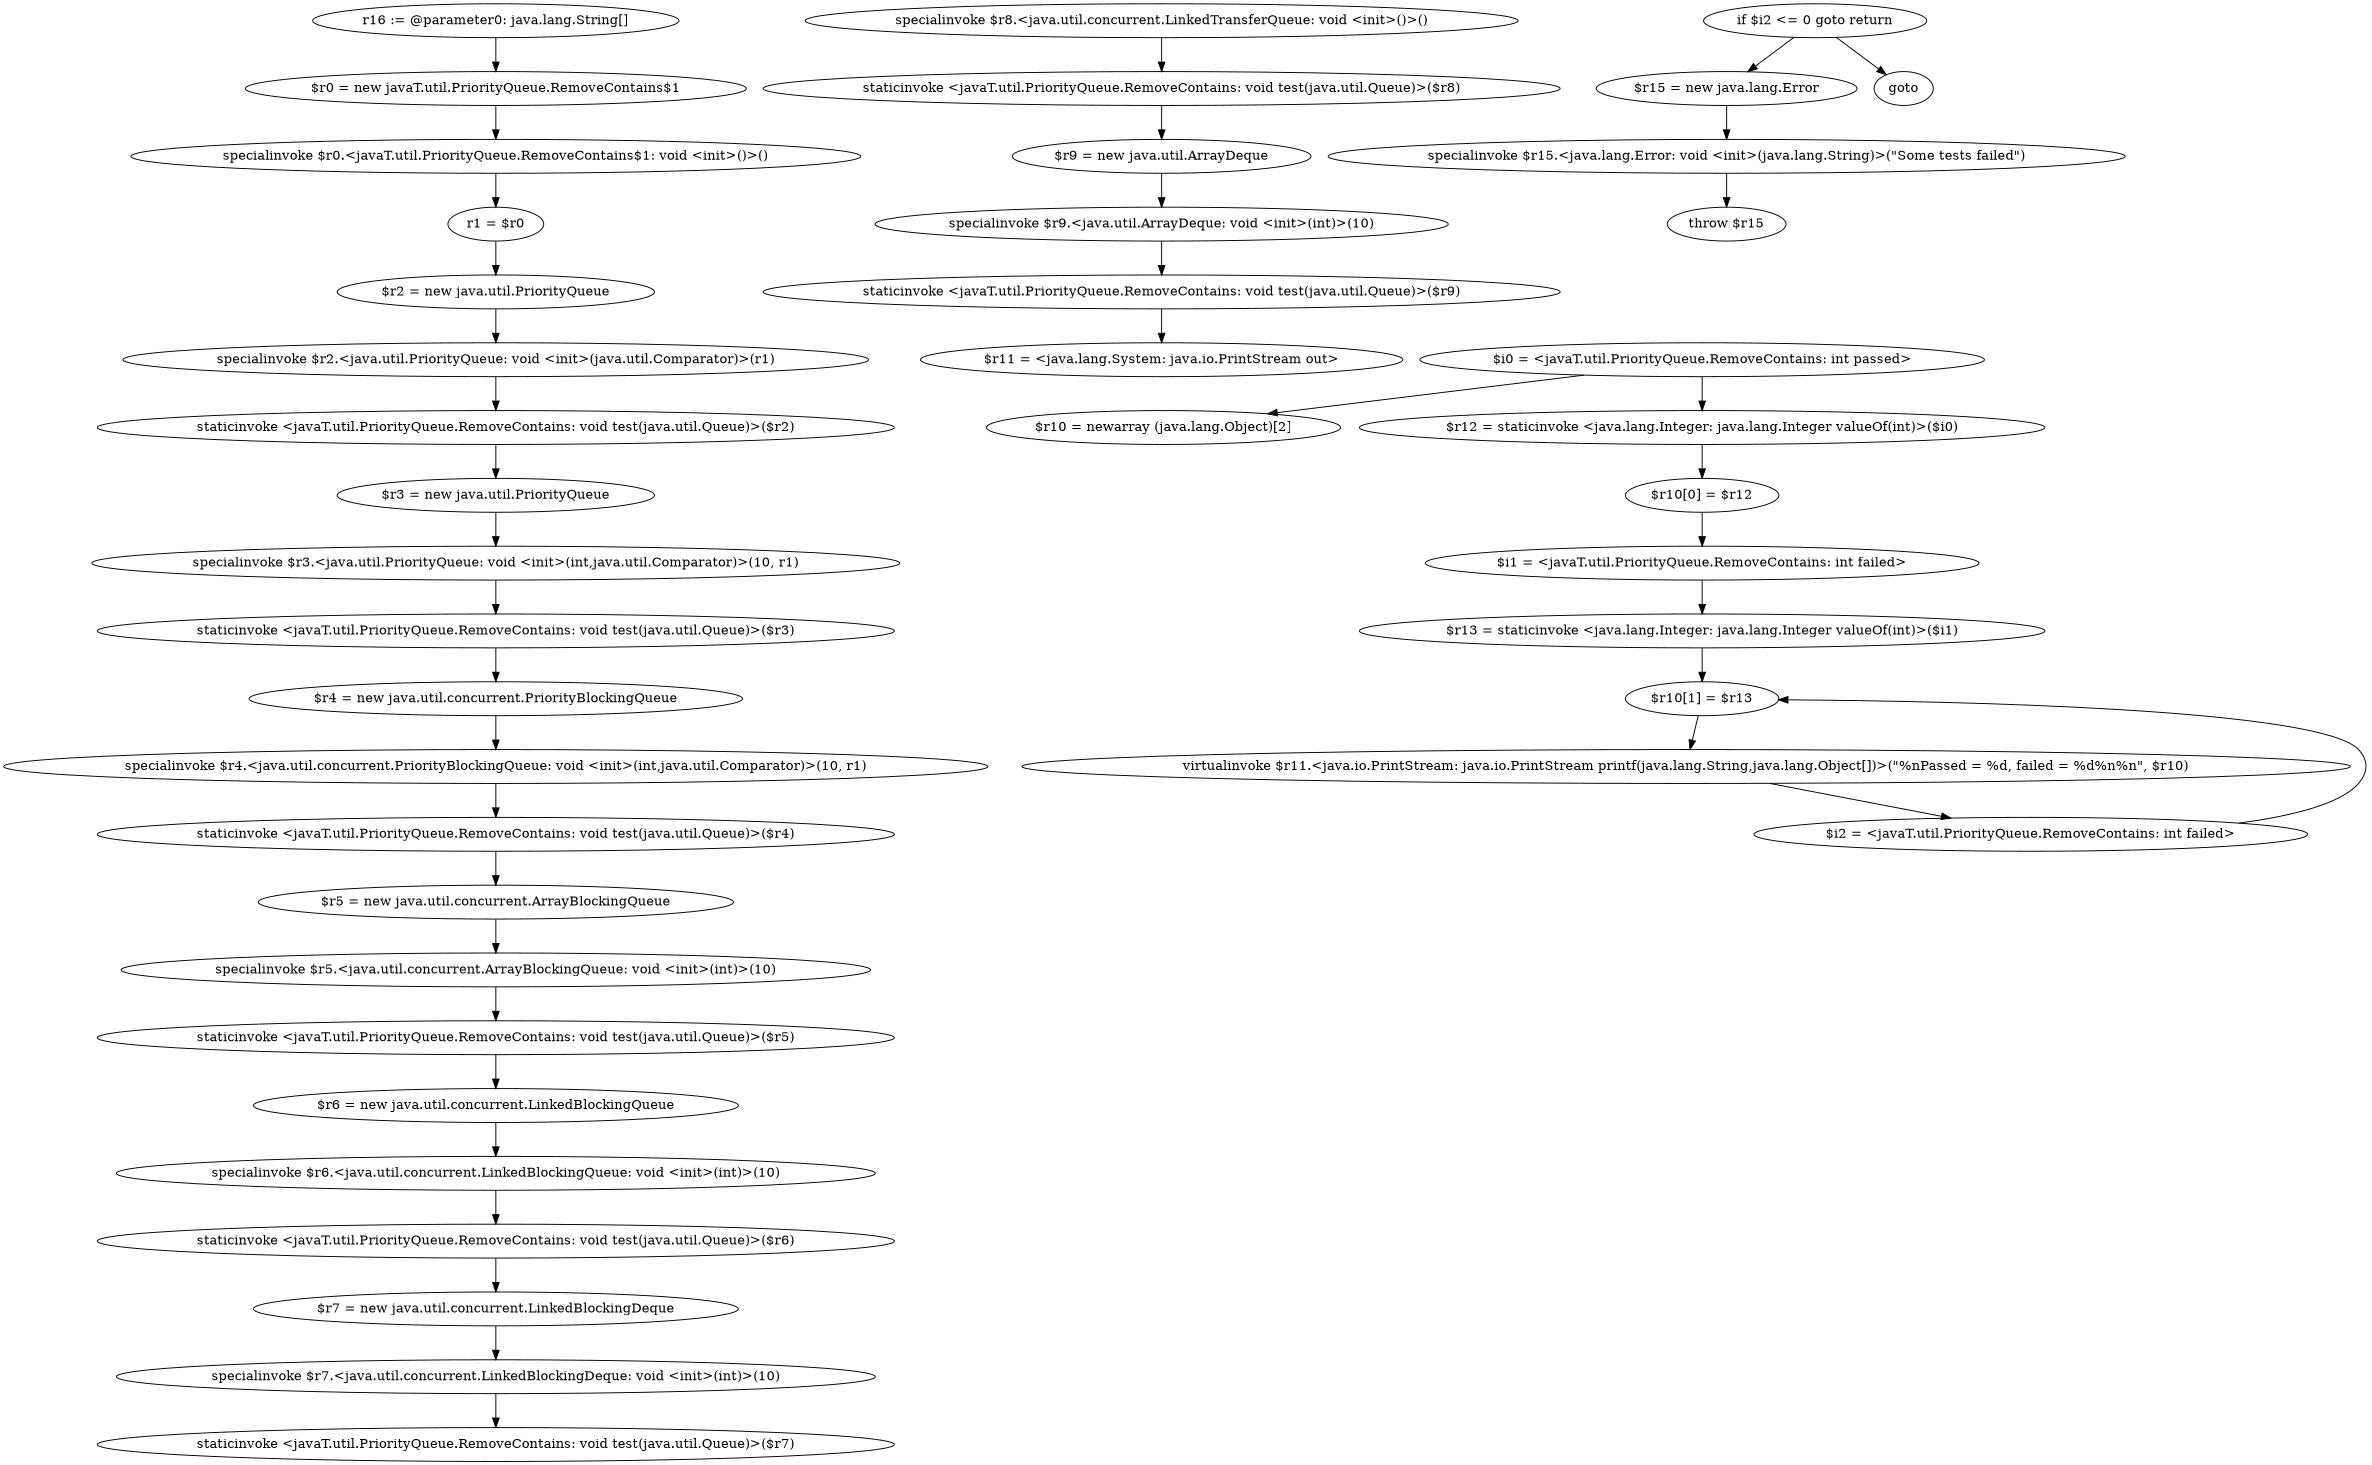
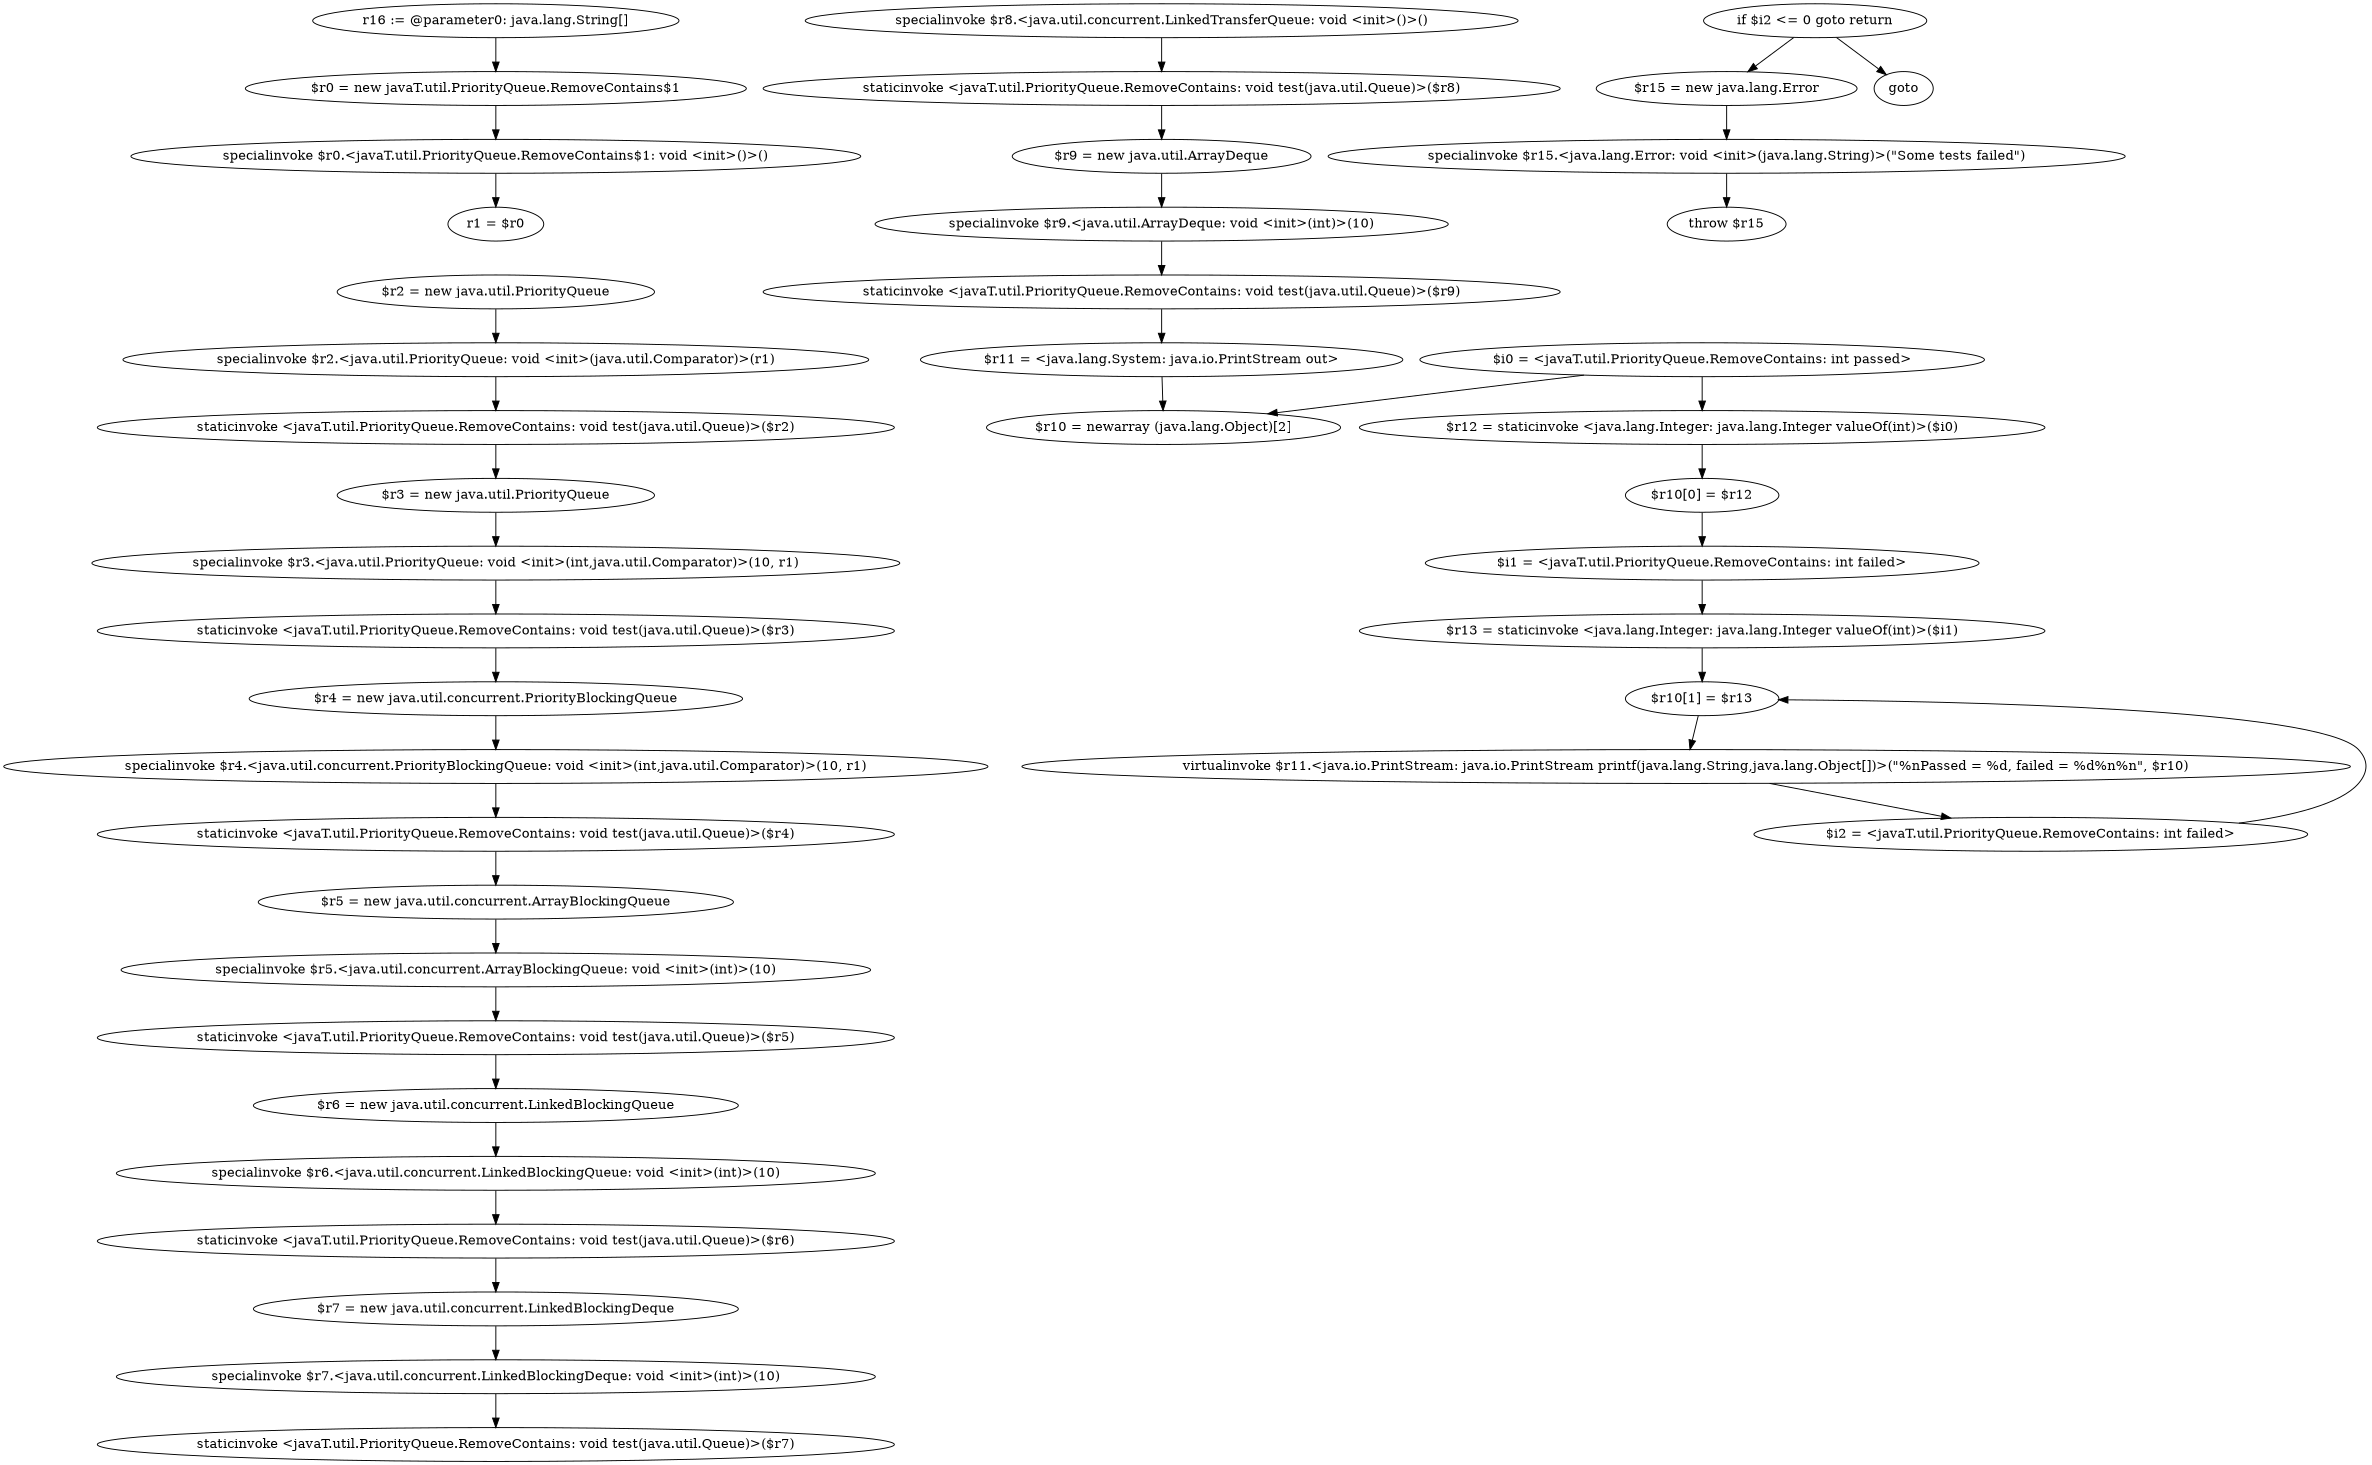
(496, 253) -> none
none -> (1162, 389)
